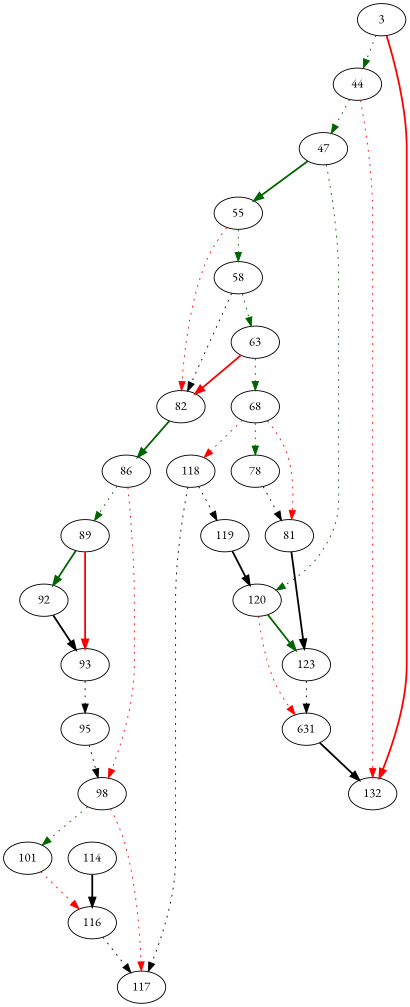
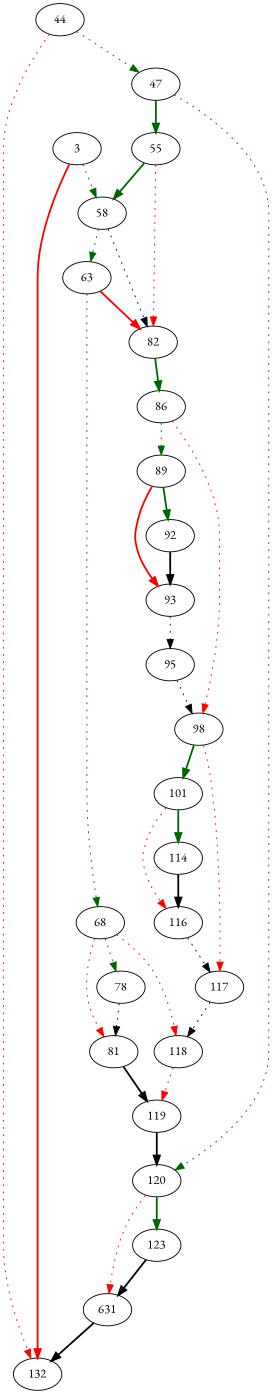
(371, 48) -> (88, 177)
(238, 241) -> (132, 178)
(206, 499) -> (169, 1080)
(297, 596) -> (133, 1080)
(306, 693) -> (135, 1274)
(176, 726) -> (201, 1016)
none -> (178, 822)
(68, 823) -> (190, 757)
